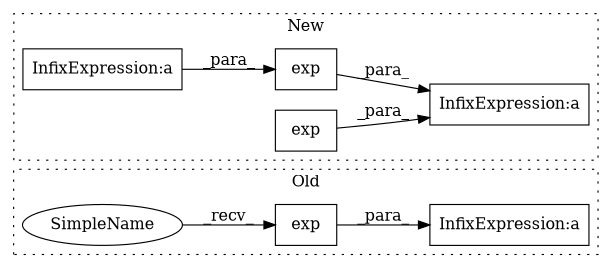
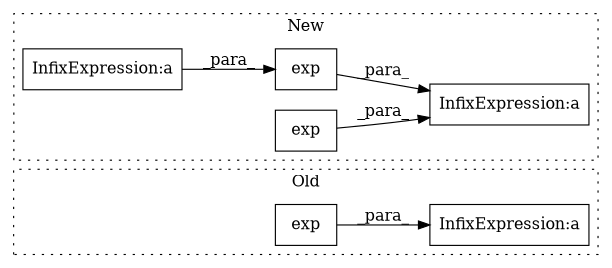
(102, 225) -> none
